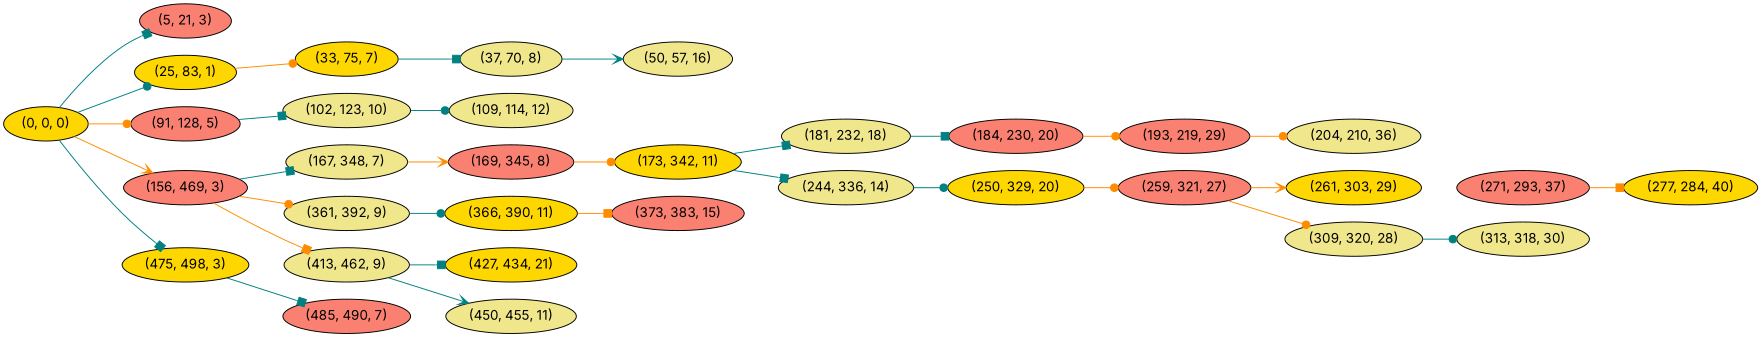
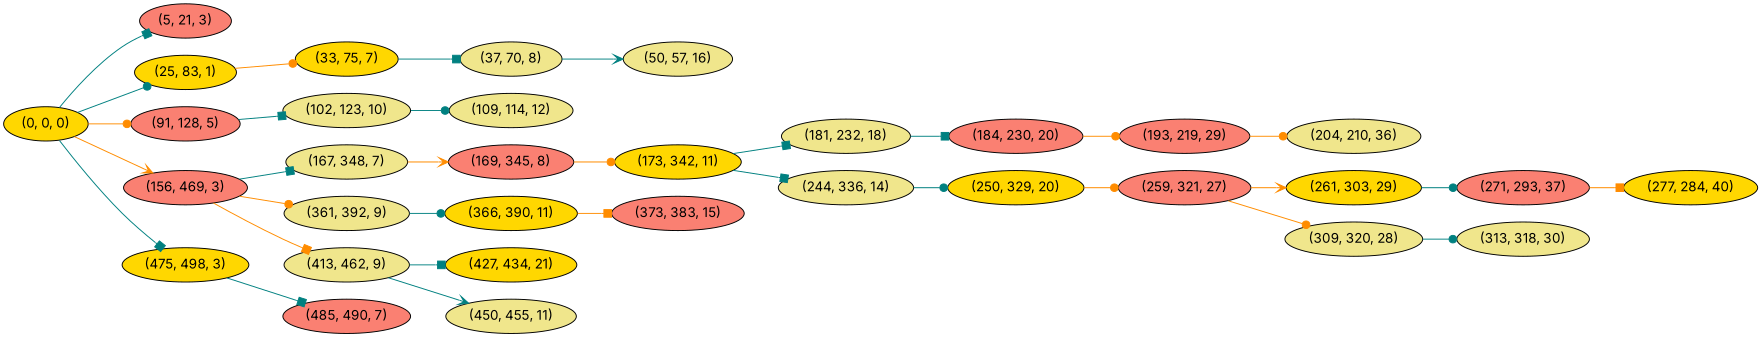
none -> (1435, 188)
